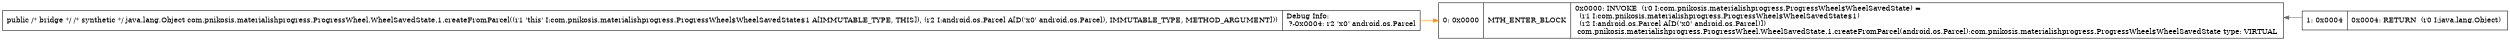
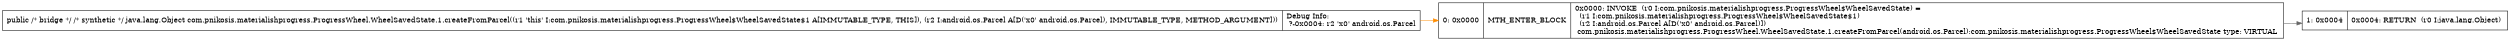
(2295, 18) -> (2290, 23)
